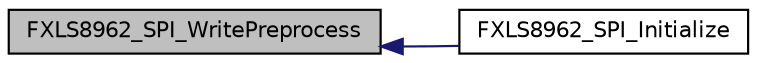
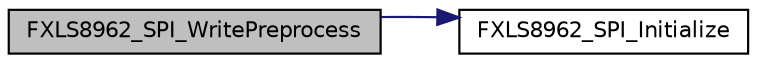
(431, 46) -> (409, 17)
